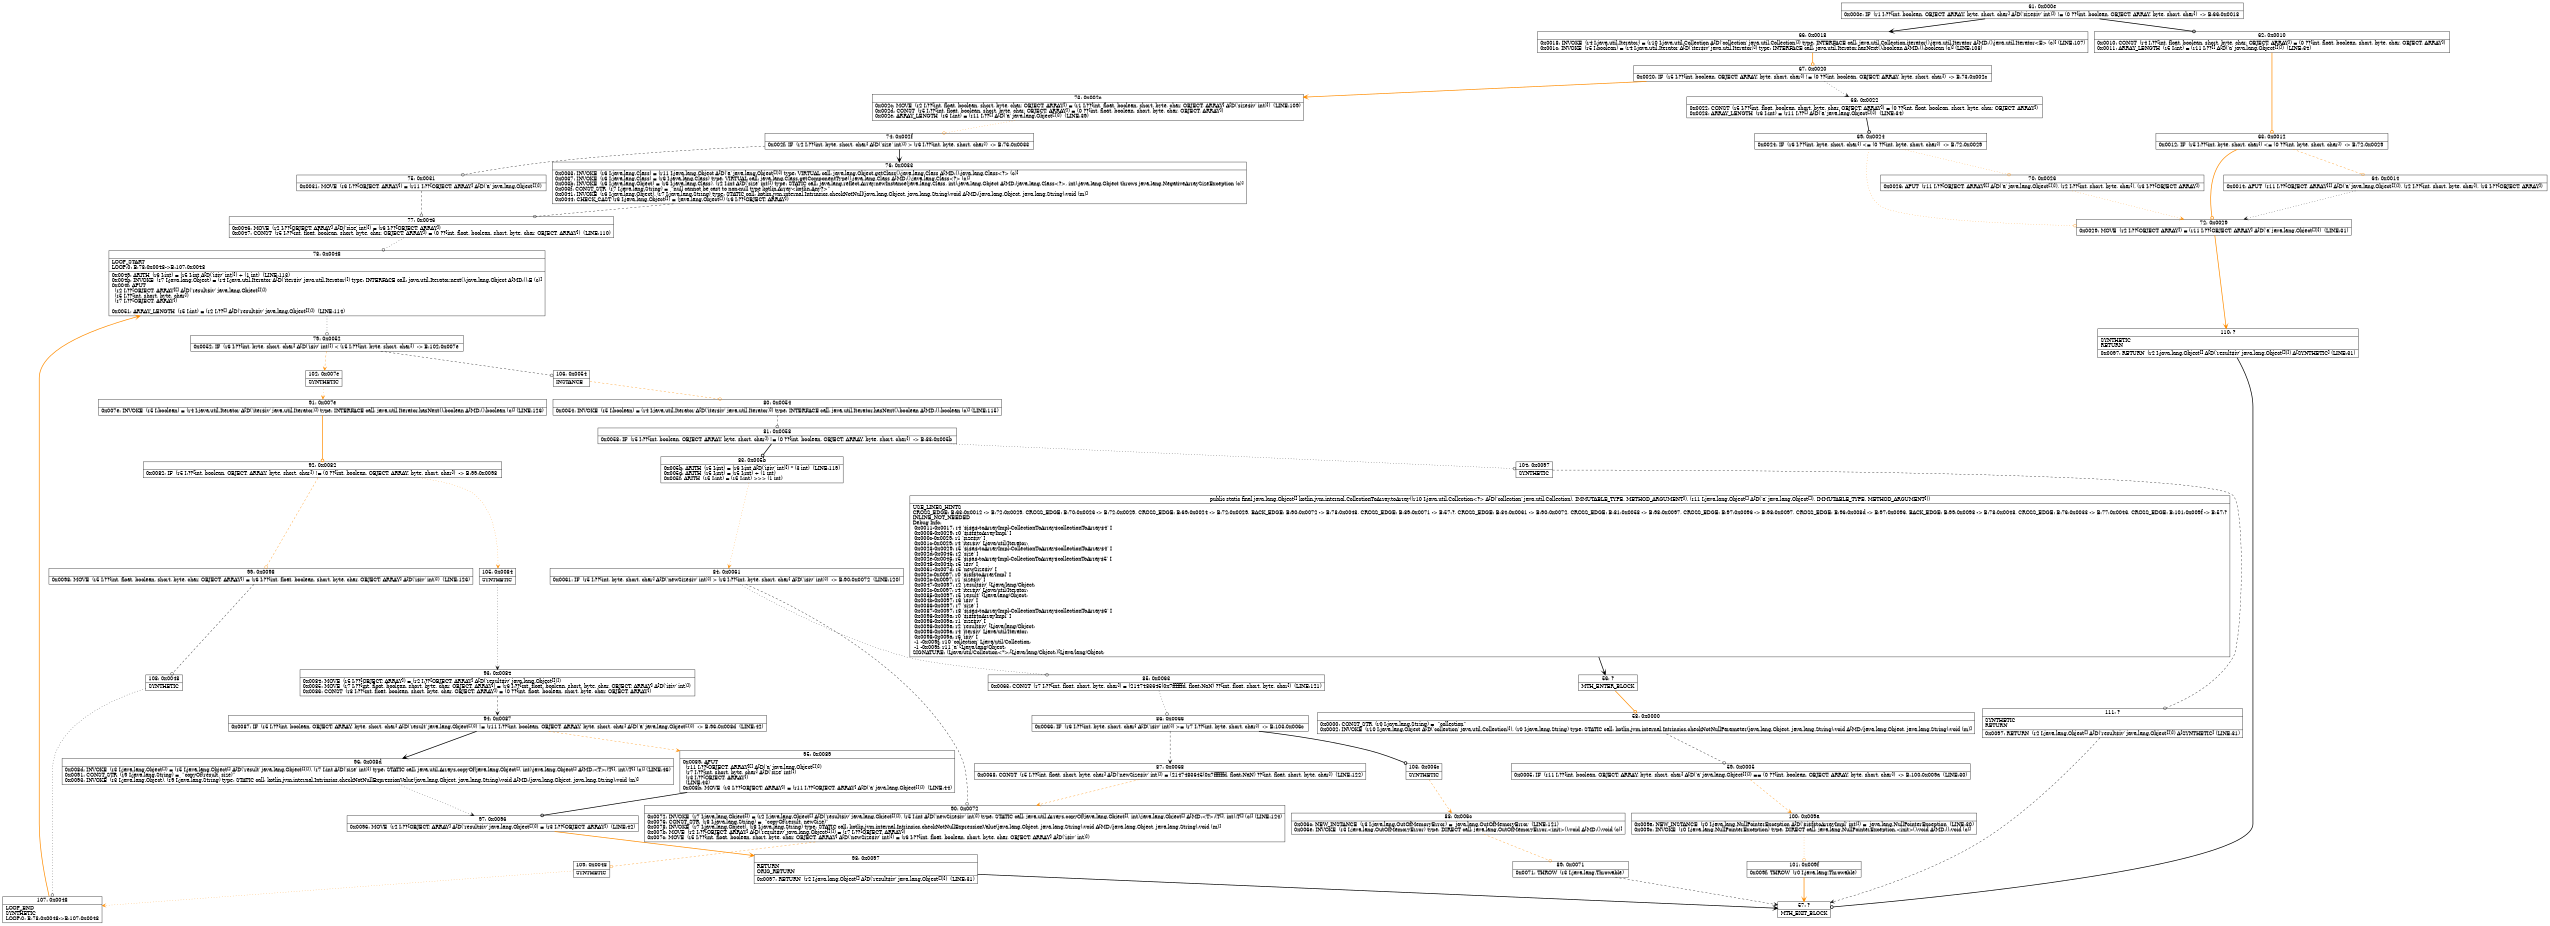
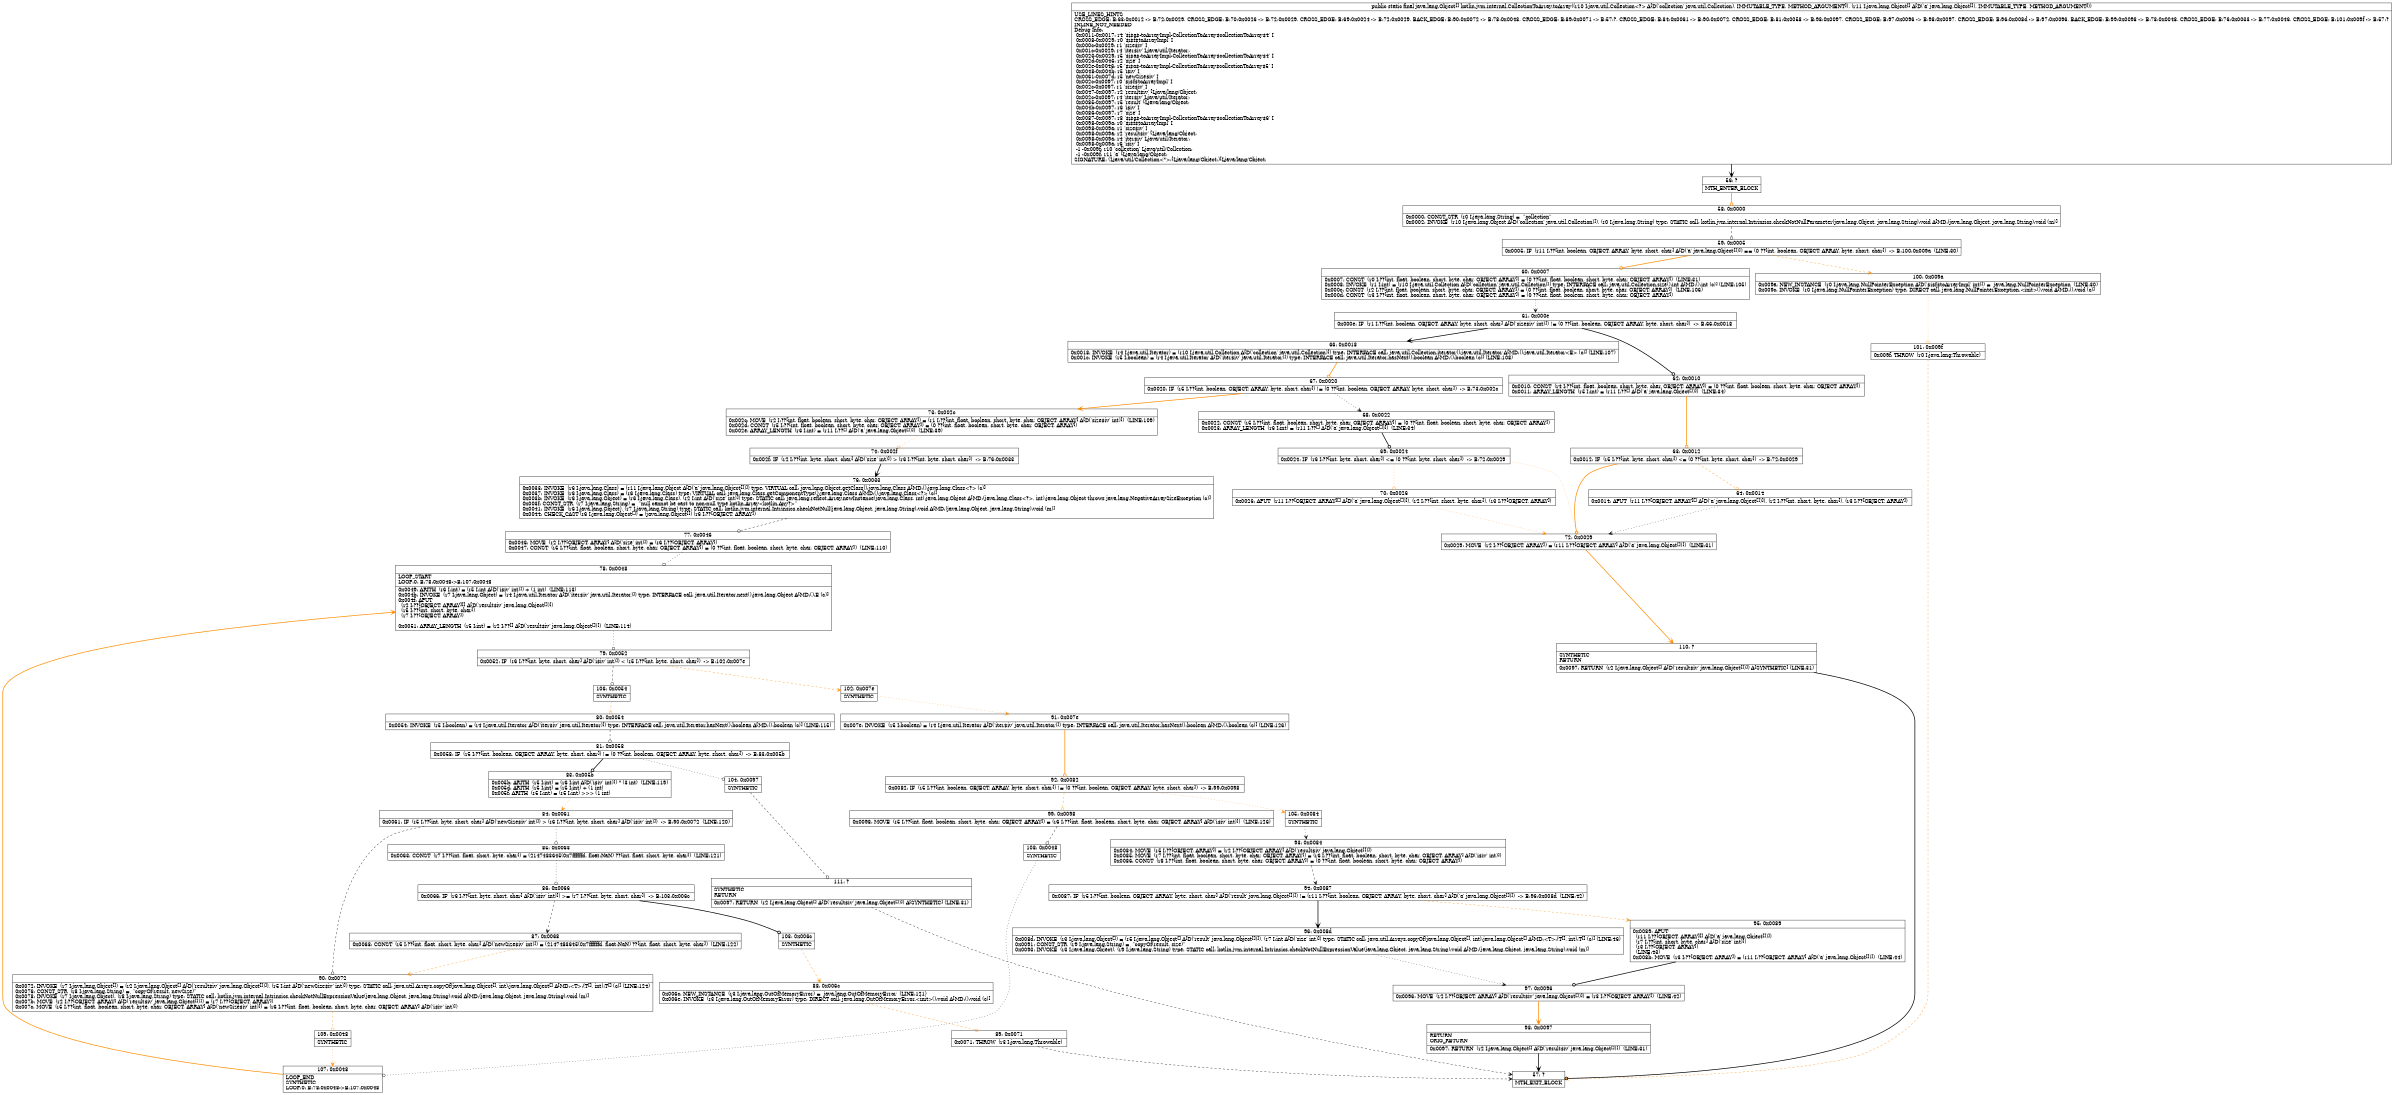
(421, 183) -> none
none -> (1536, 284)
(570, 382) -> (611, 697)
(1804, 888) -> (1928, 871)
